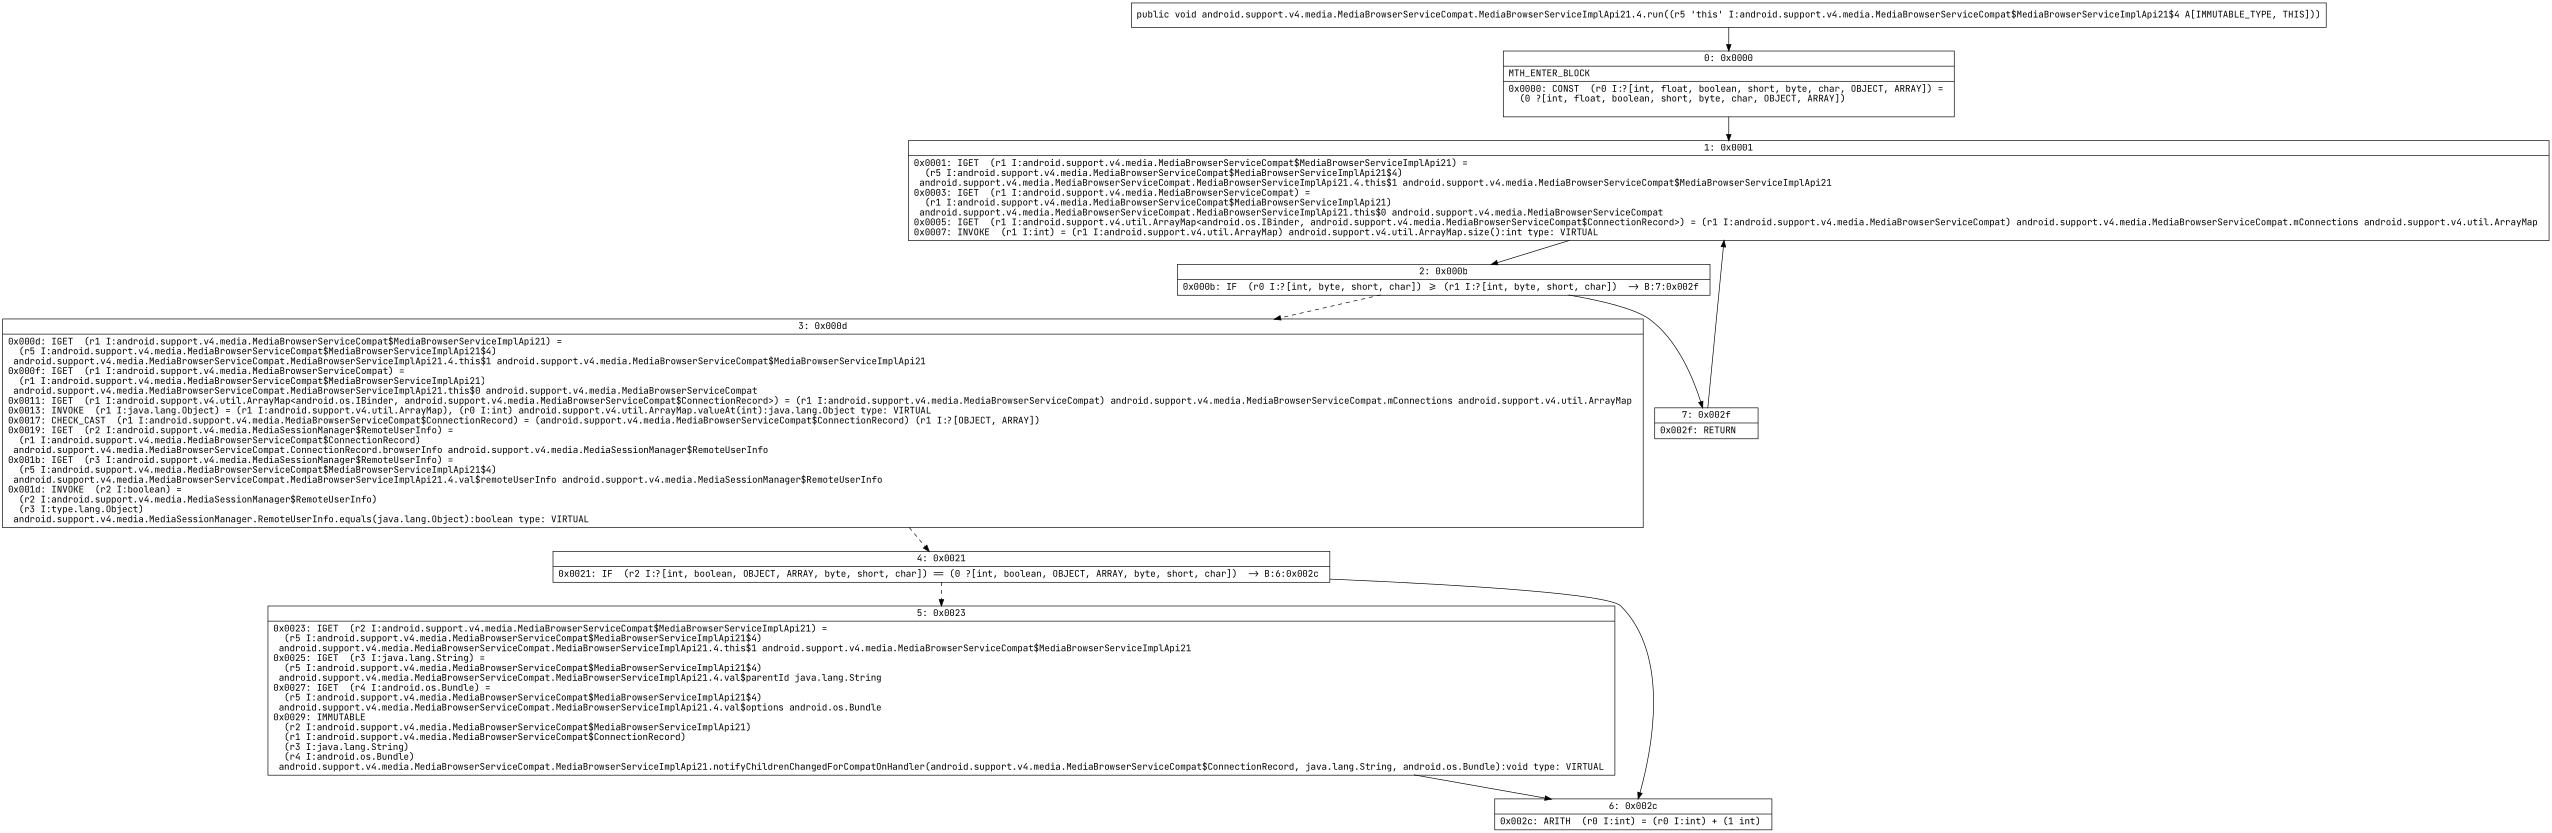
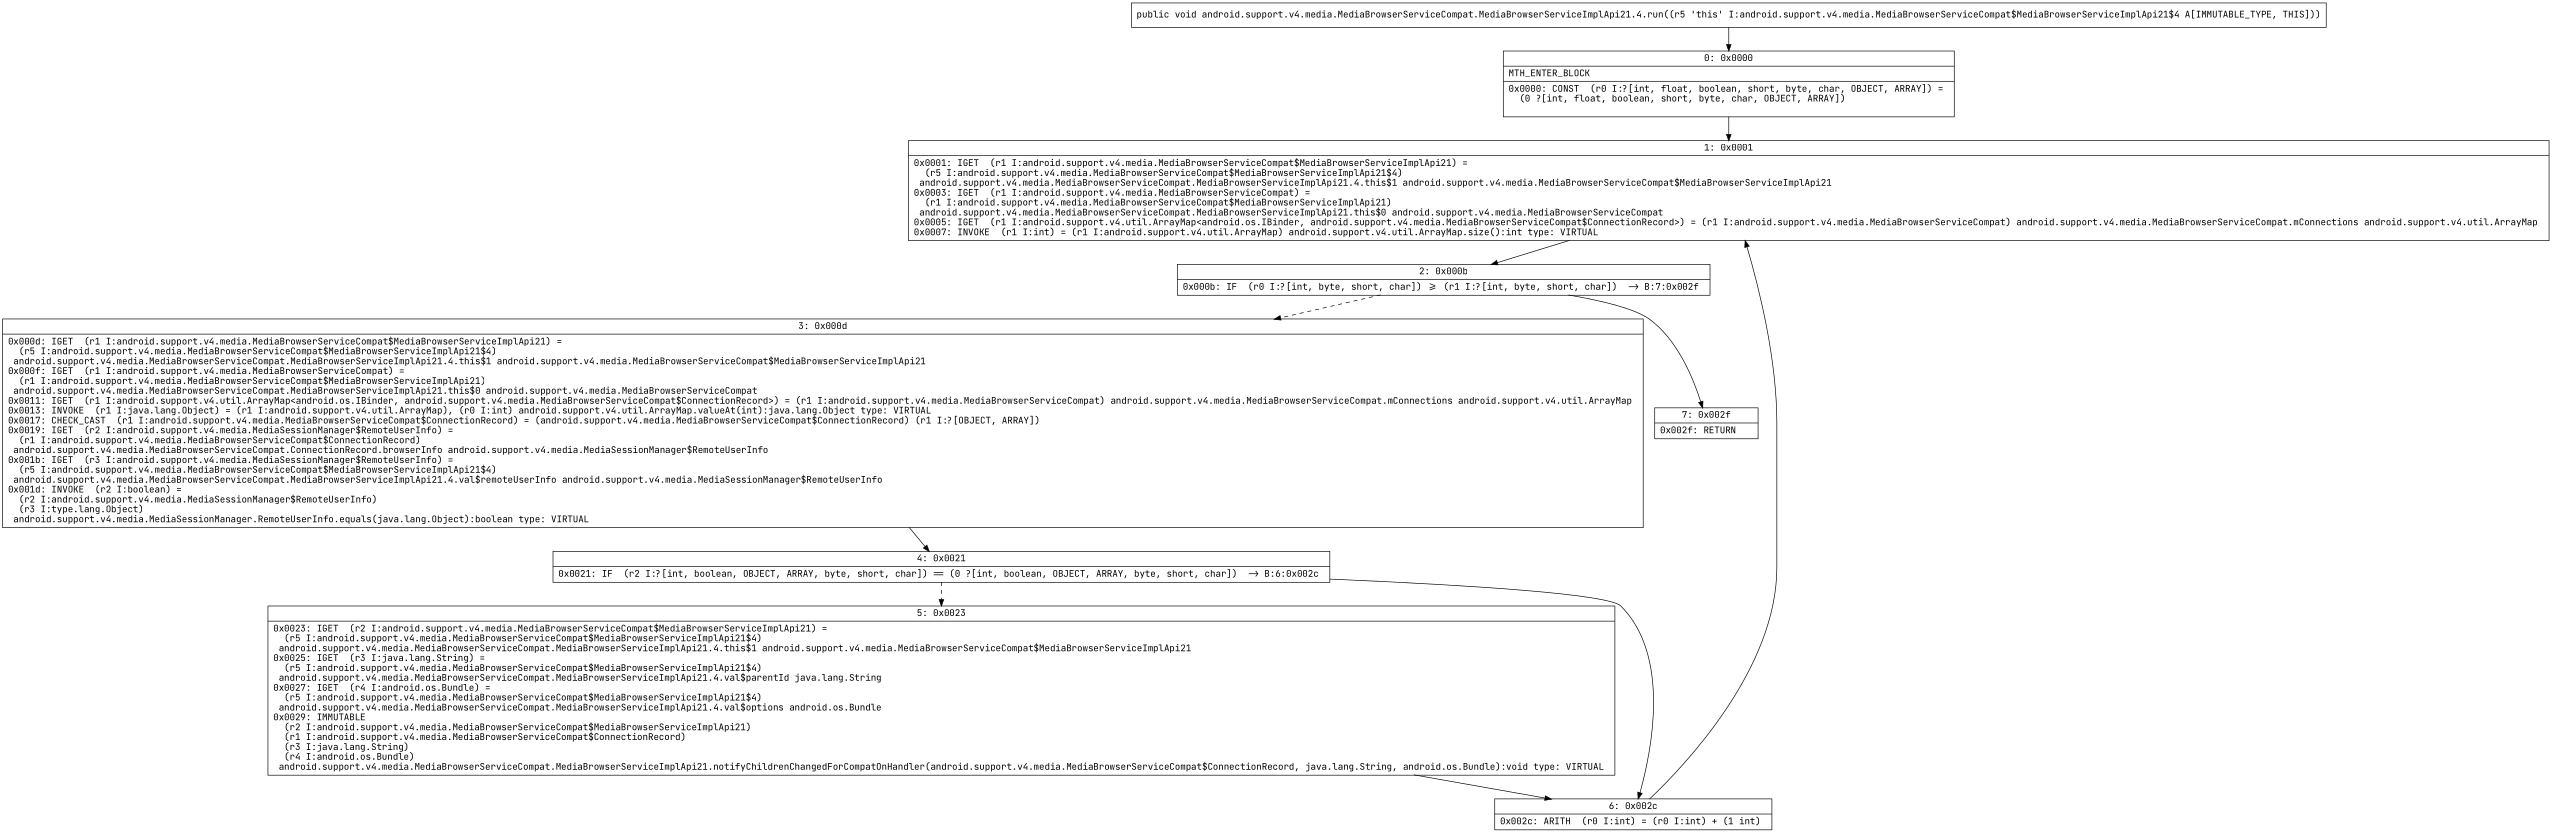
(1716, 328) -> (1777, 541)
(917, 537) -> (917, 537)
